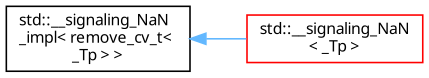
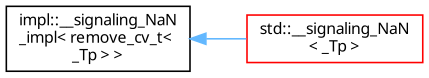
(98, 39) -> (98, 39)
